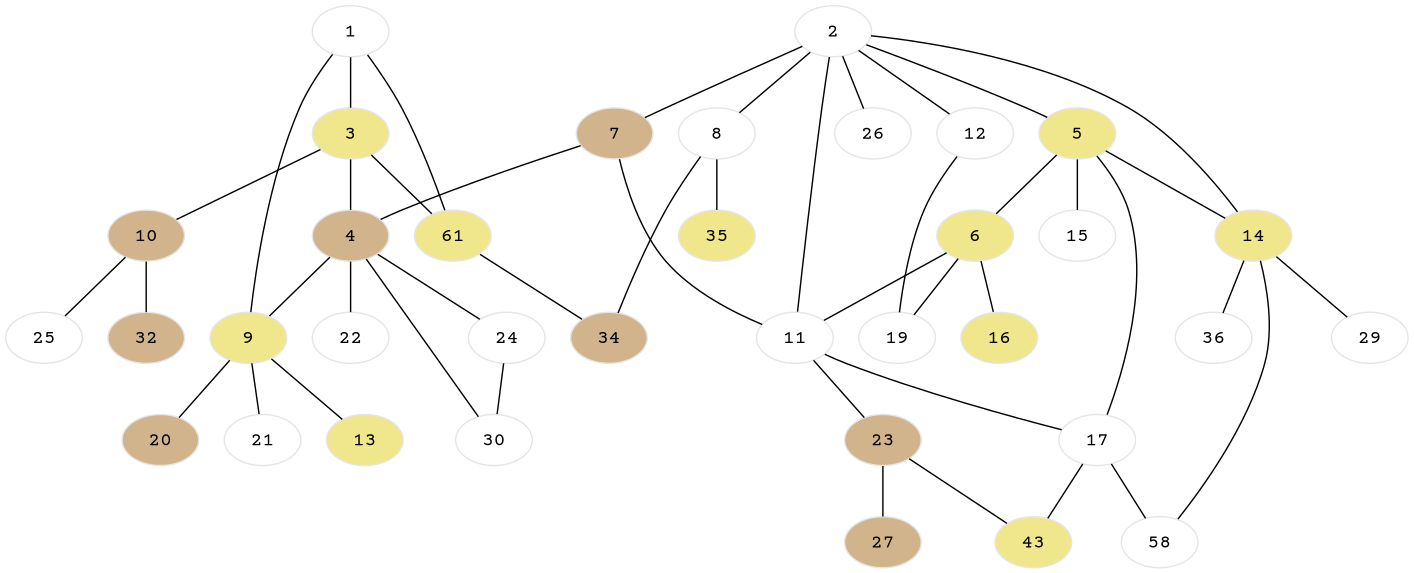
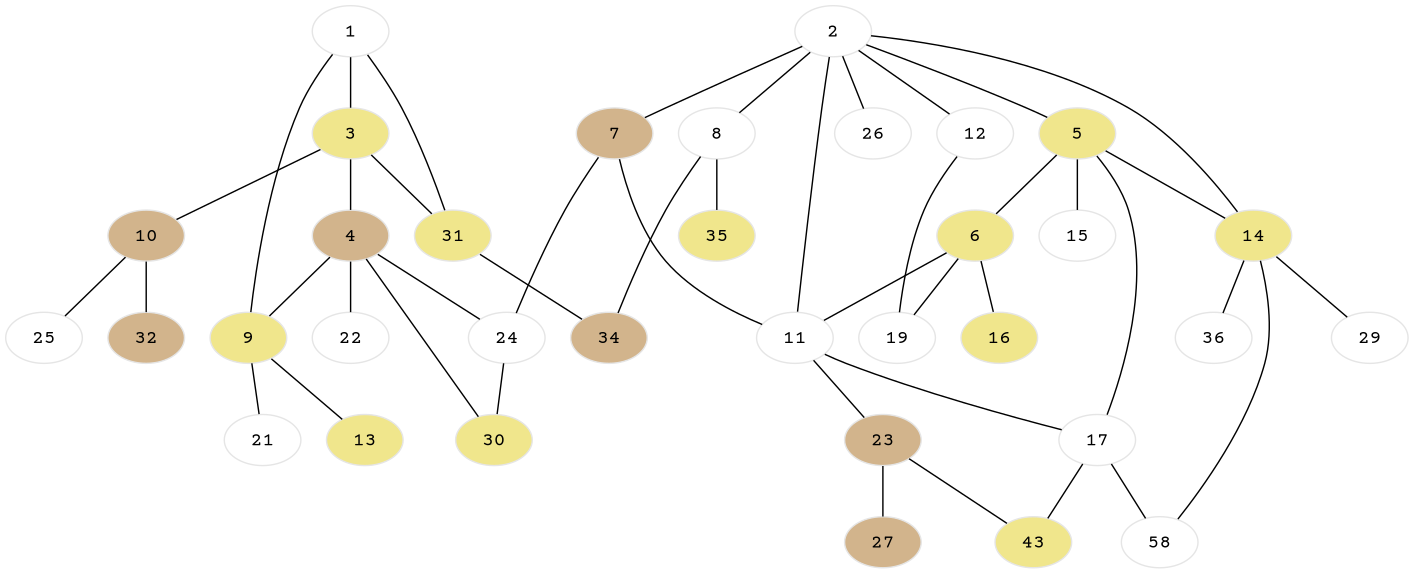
(480, 180) -> (553, 233)
(453, 236) -> (453, 236)
(160, 440) -> none
(494, 440) -> (494, 440)
